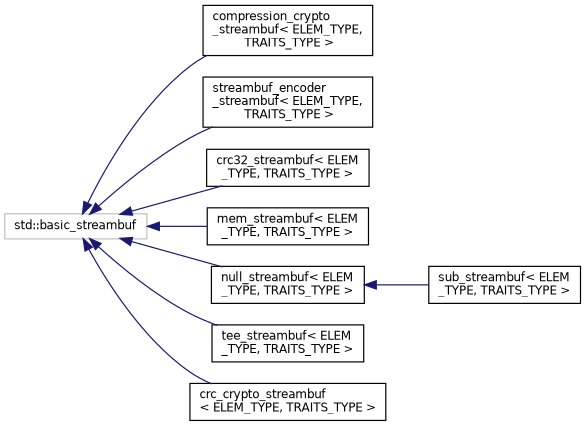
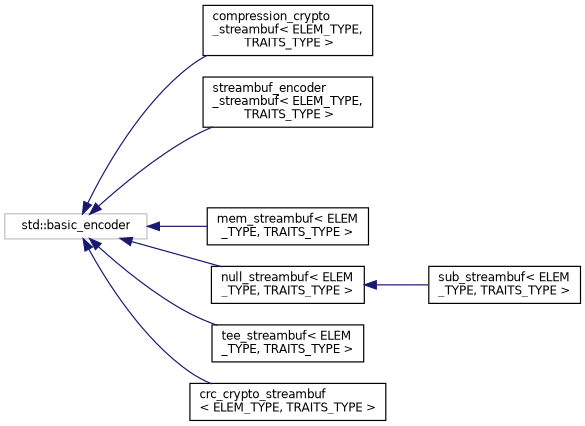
(288, 168) -> none
(76, 226) -> (76, 226)
